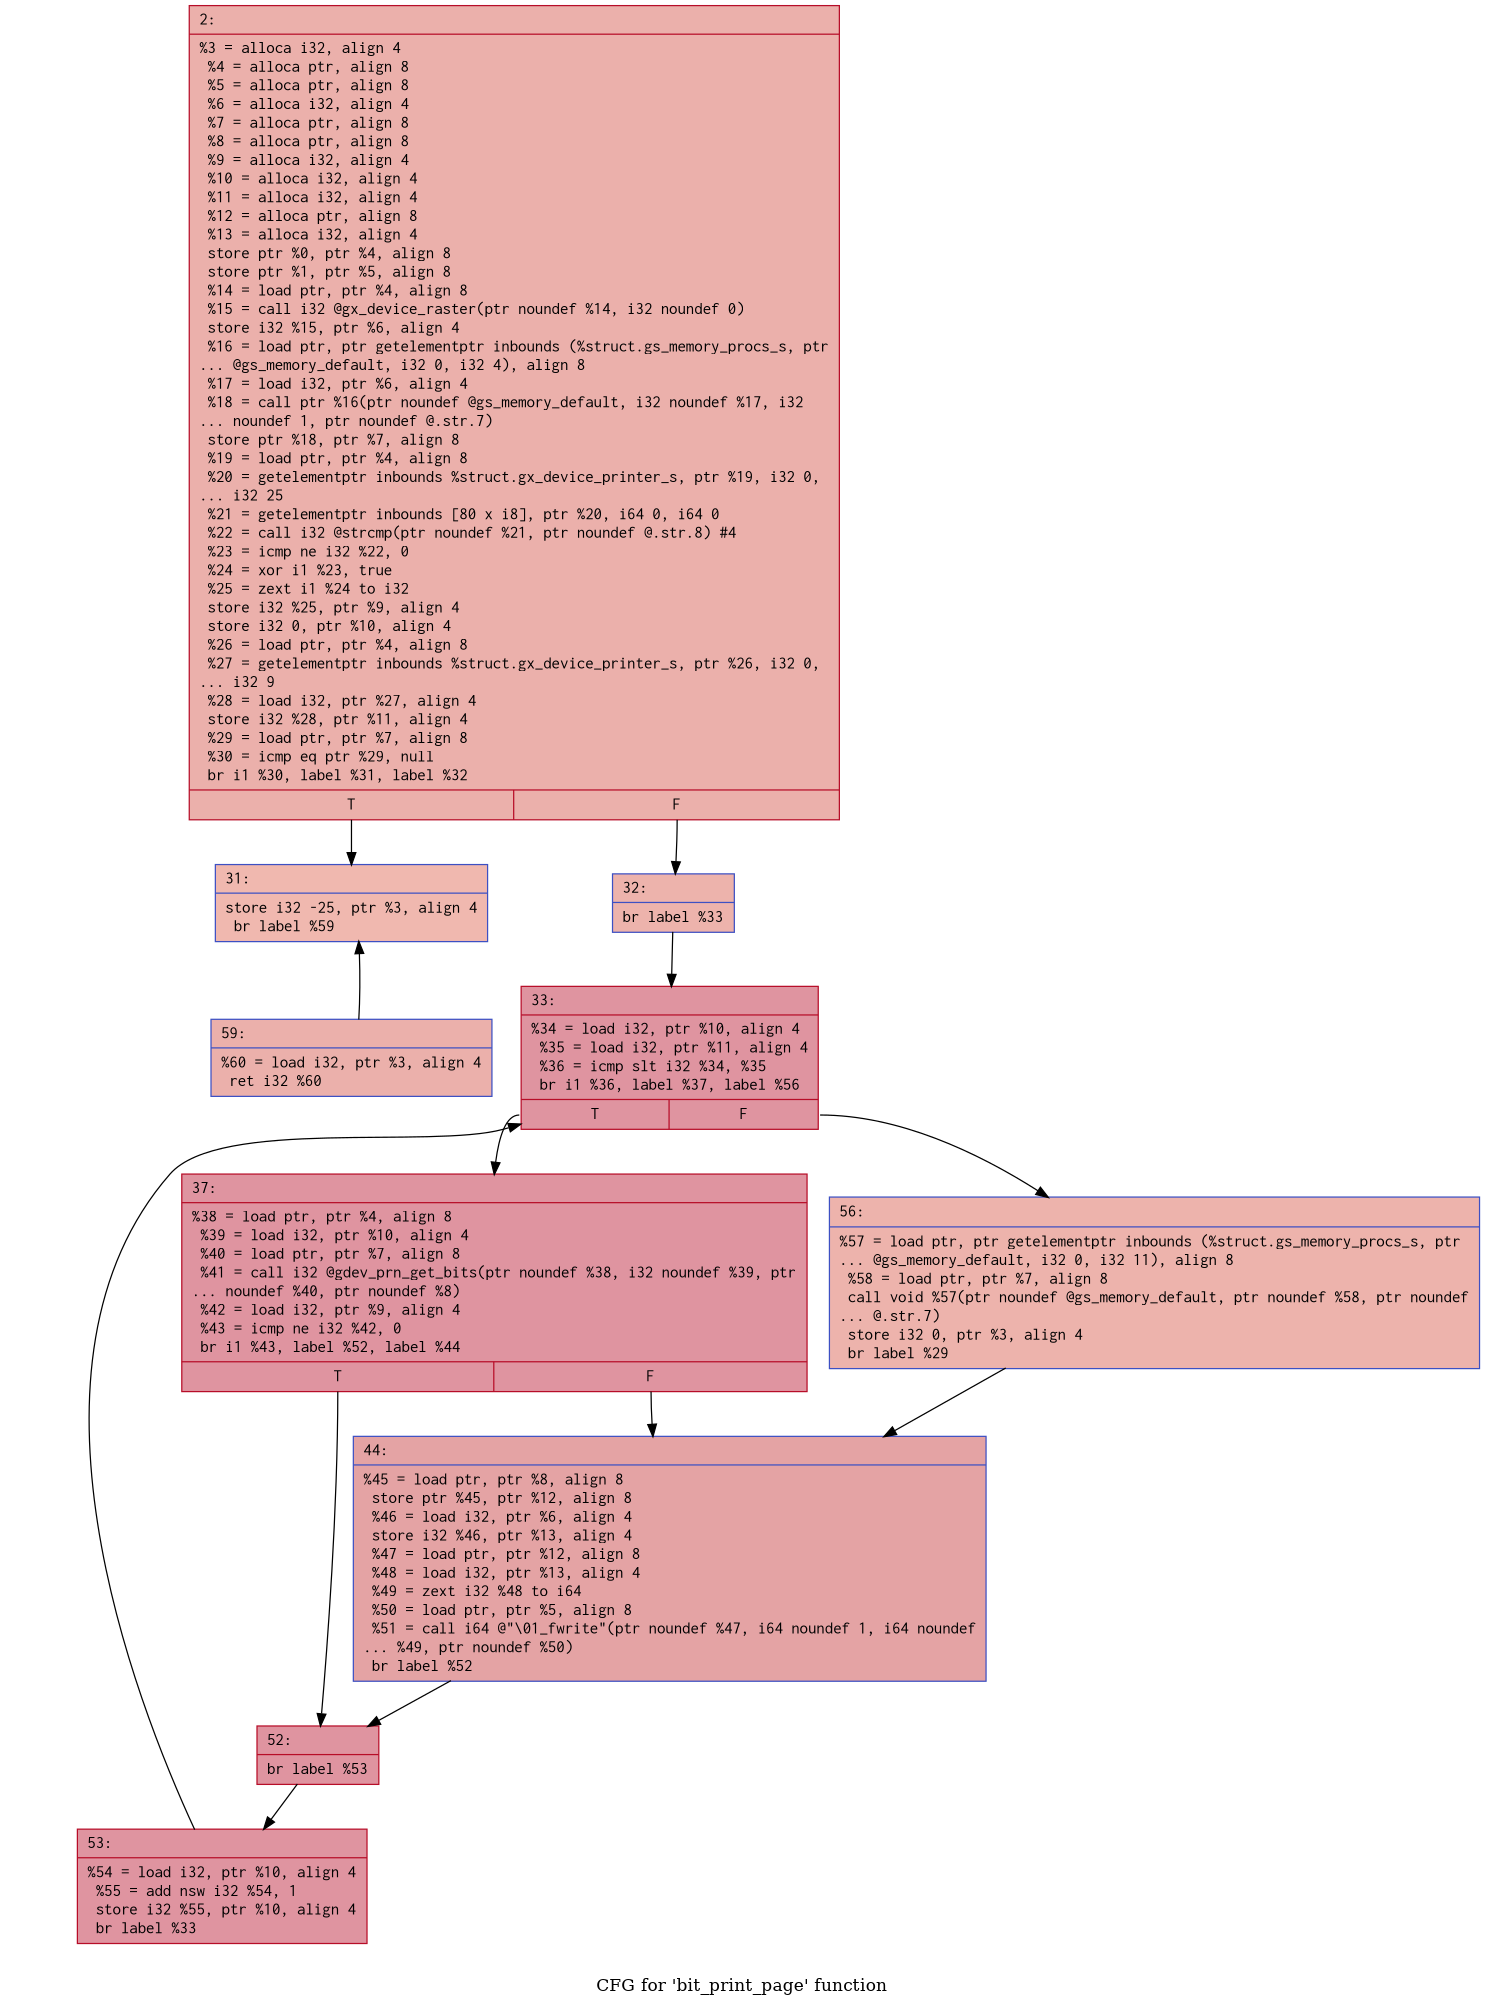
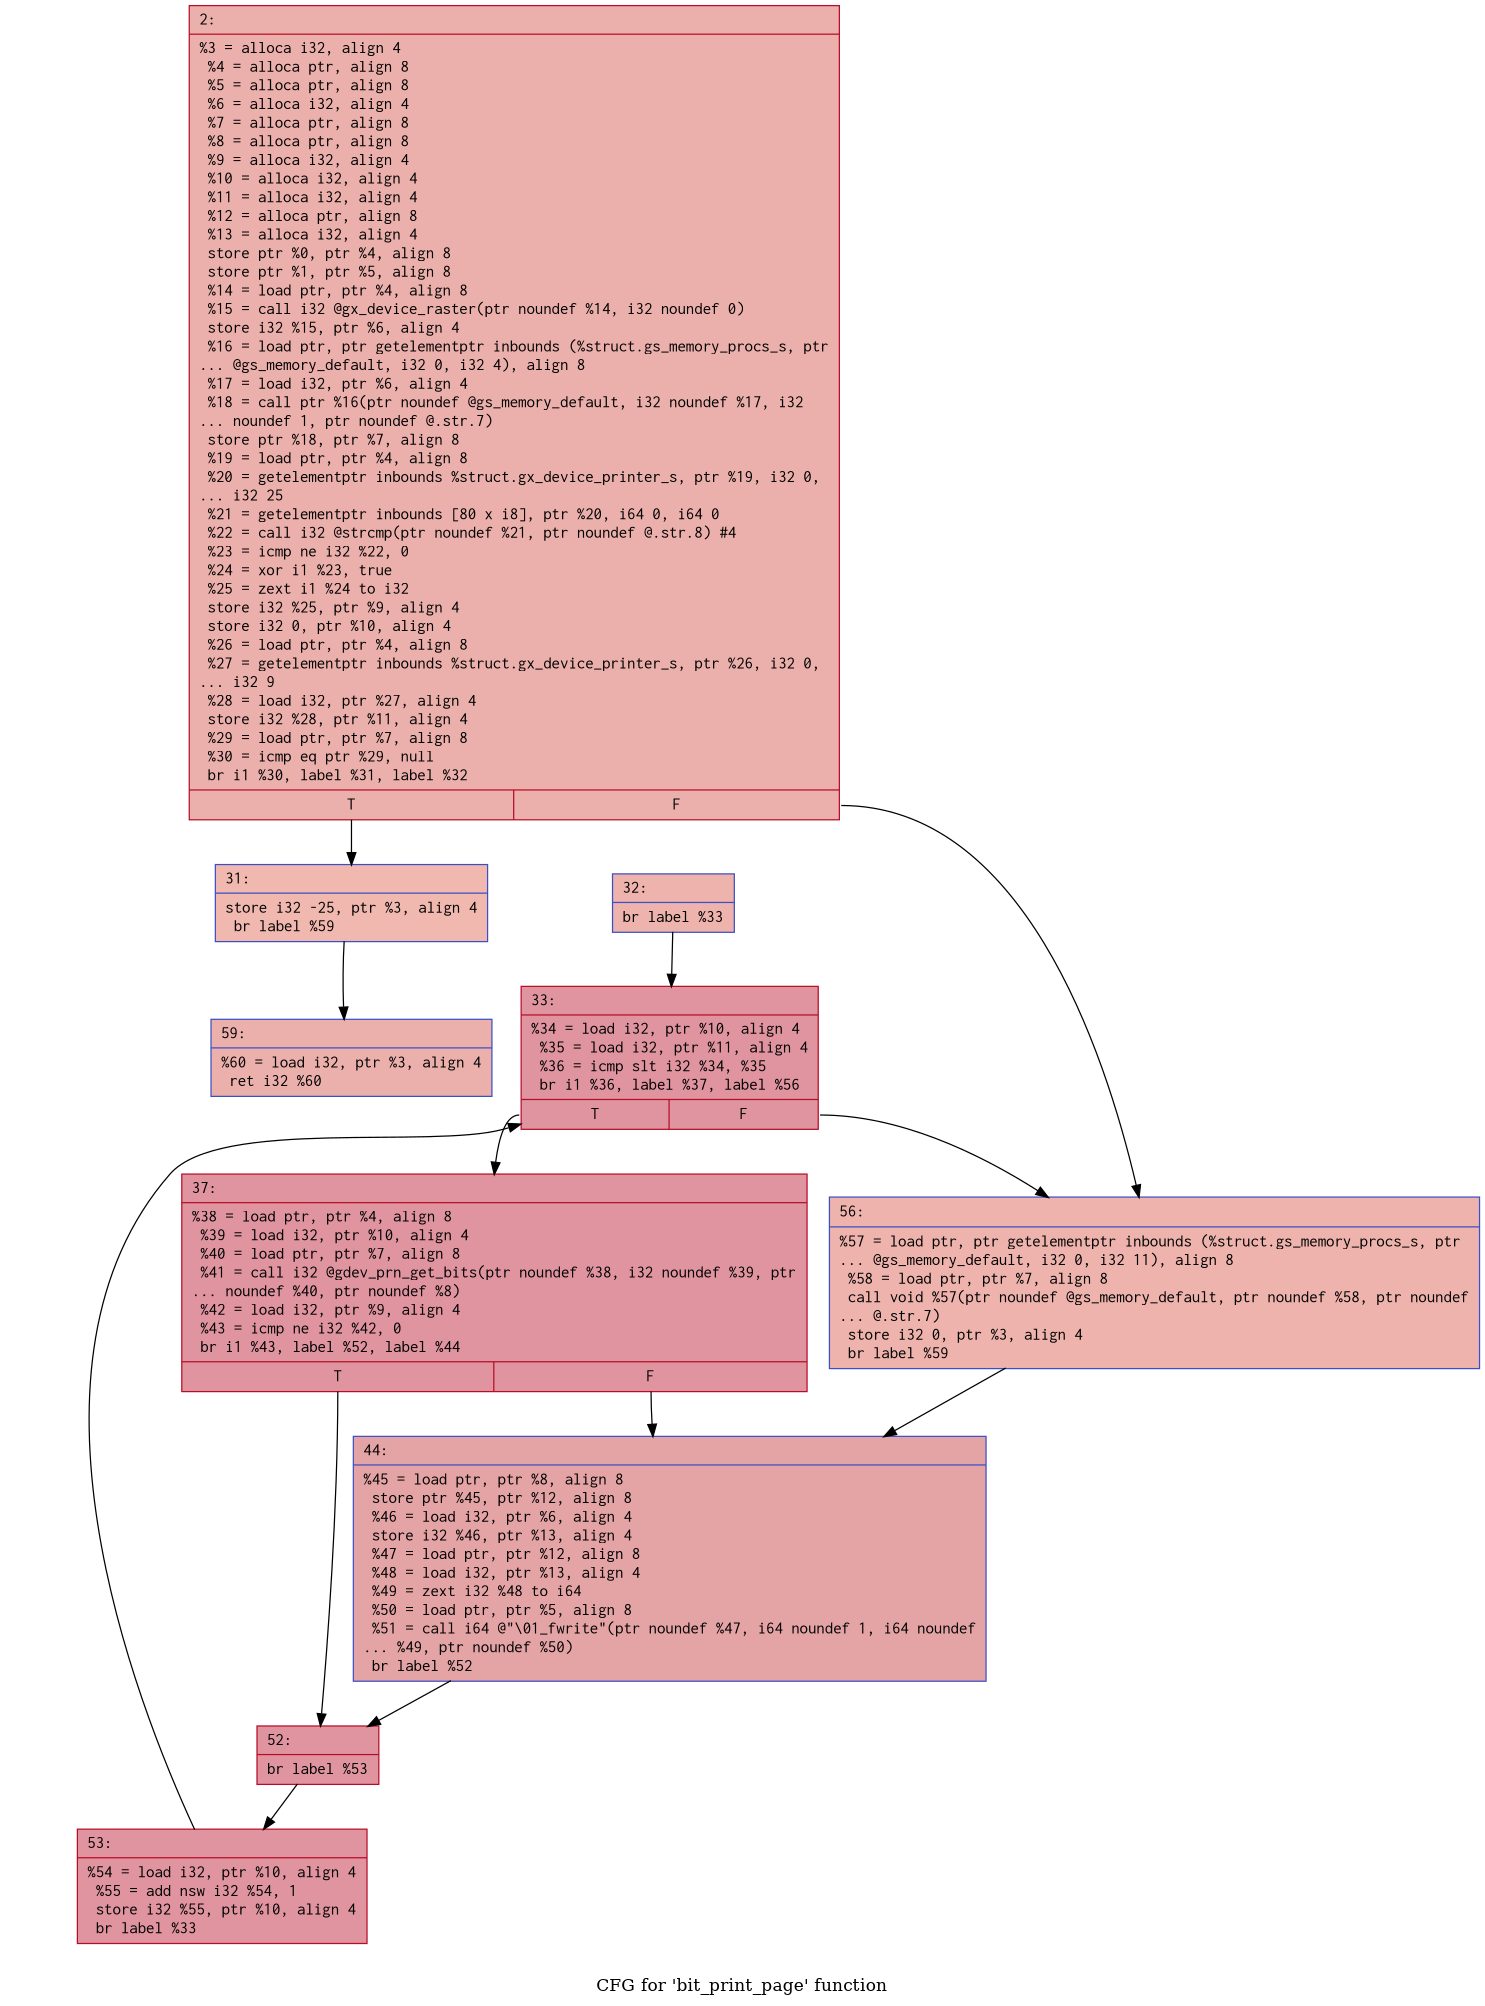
(677, 841) -> (1045, 945)
(360, 987) -> (343, 974)
(894, 1353) -> (894, 1353)
